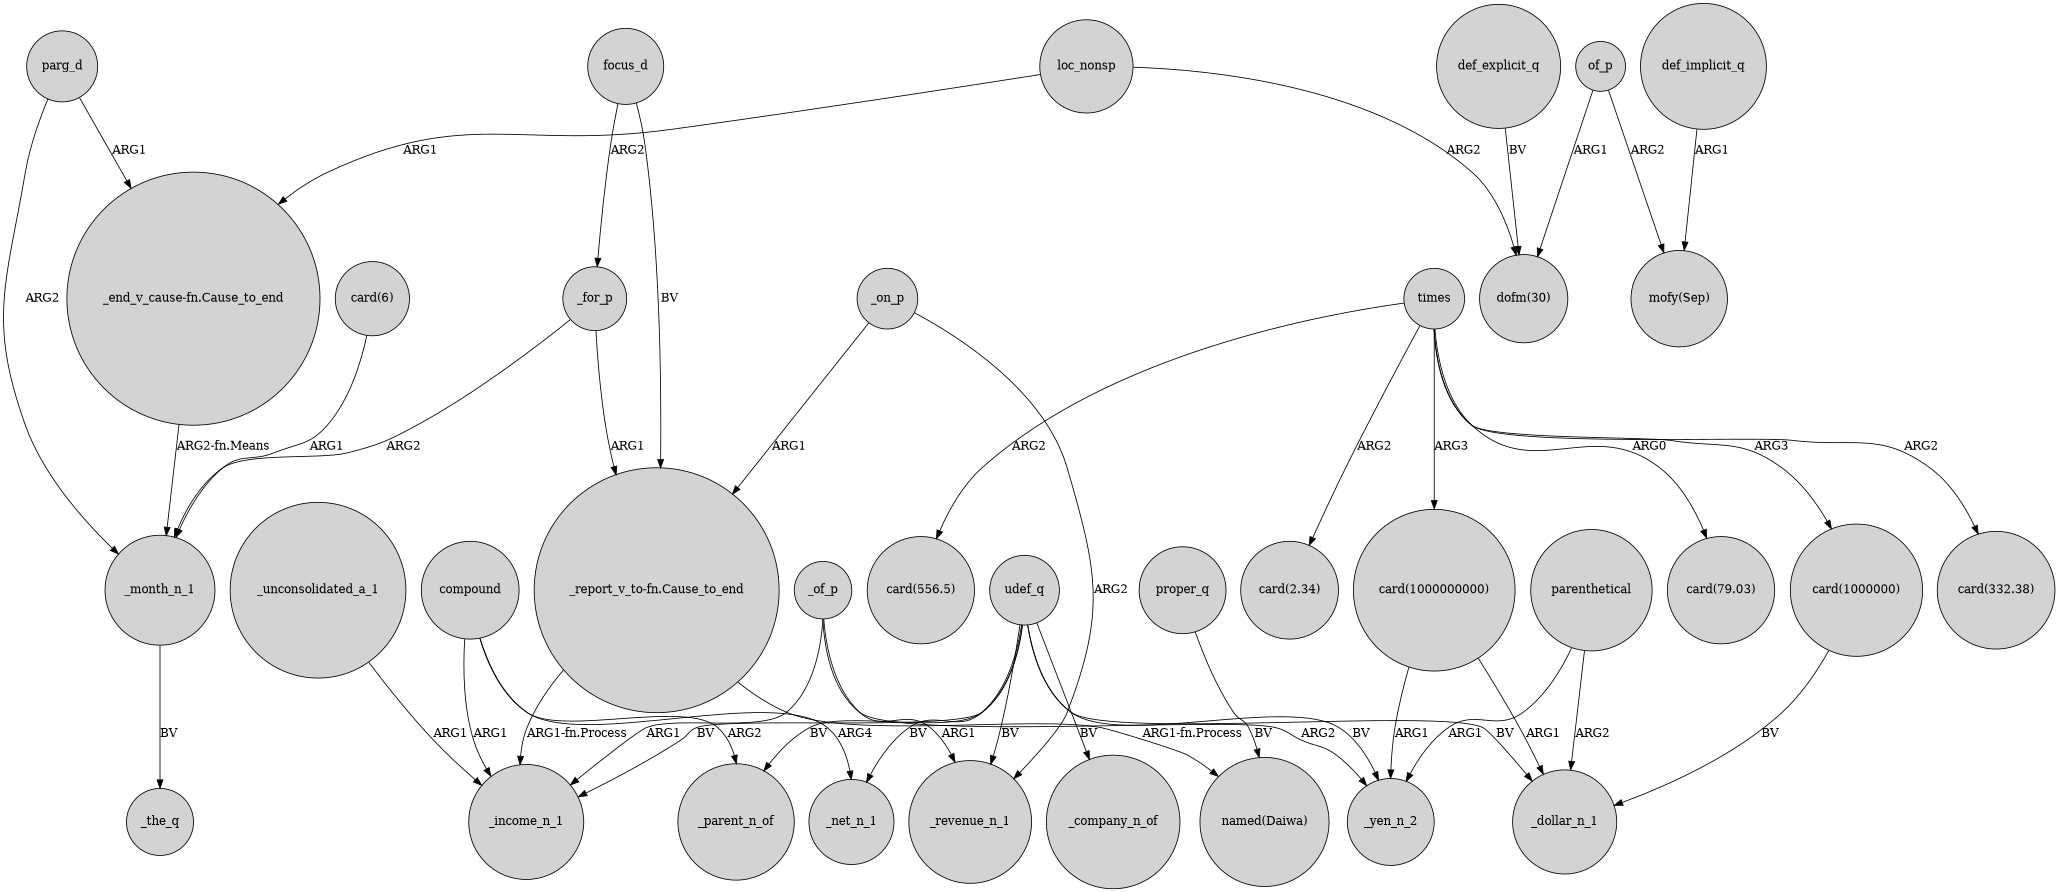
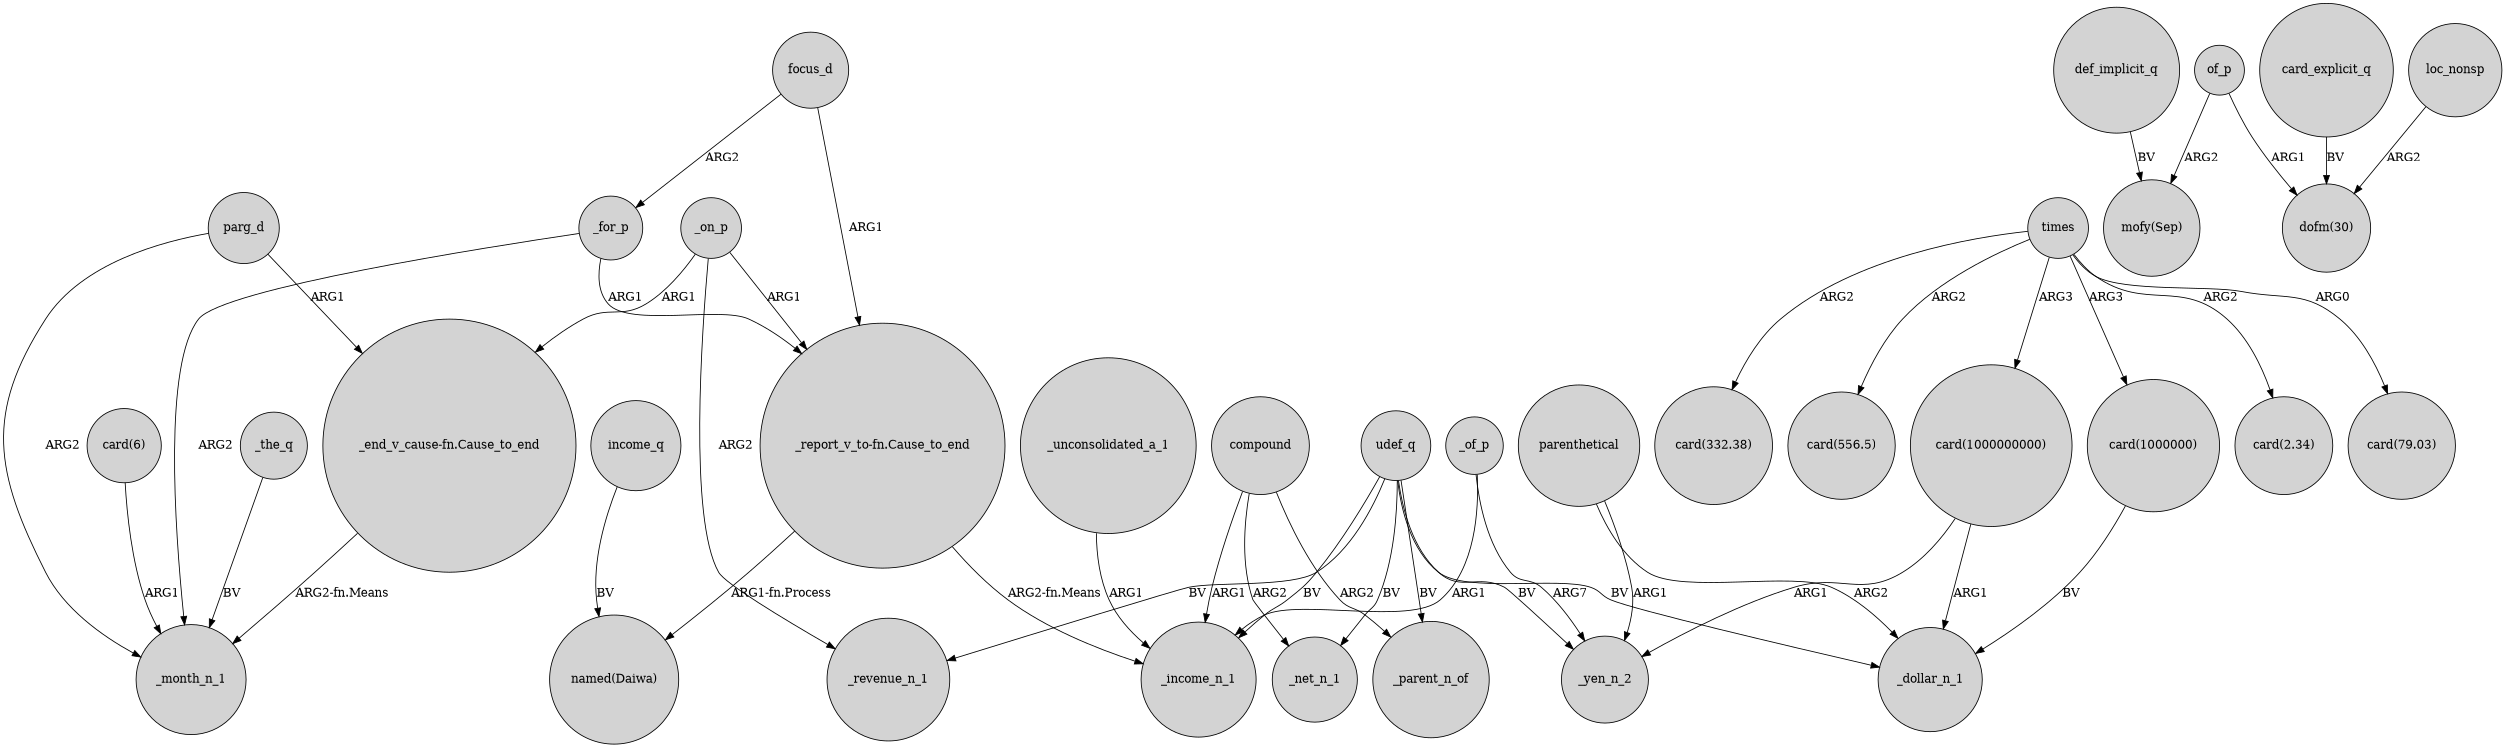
(1499, 66) -> (2326, 70)
(658, 131) -> (639, 308)
(1712, 151) -> (2146, 158)
(670, 299) -> (866, 228)
(1183, 590) -> (636, 446)
(160, 713) -> (237, 549)
(863, 714) -> none
(577, 734) -> (1055, 594)
(855, 734) -> (1270, 594)
(1318, 734) -> (1570, 594)
(1113, 822) -> none
